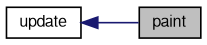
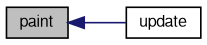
(118, 23) -> (105, 23)
